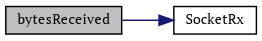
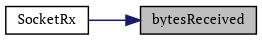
(140, 20) -> (107, 20)
